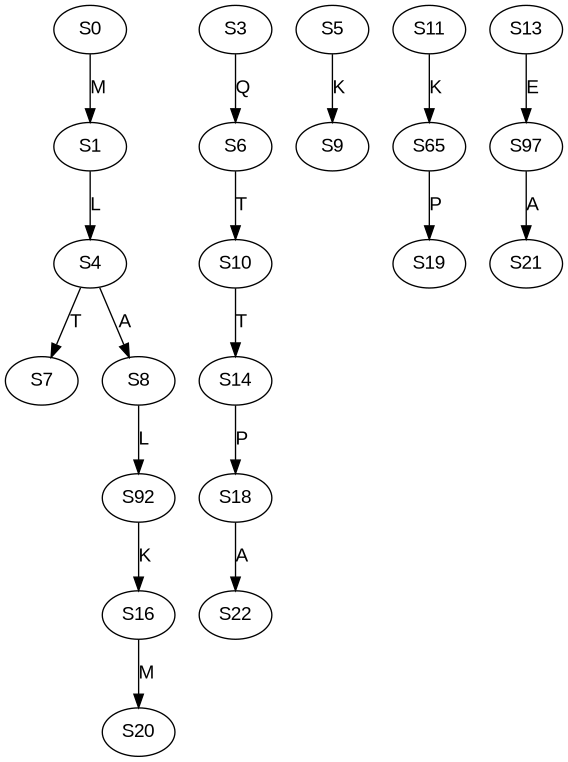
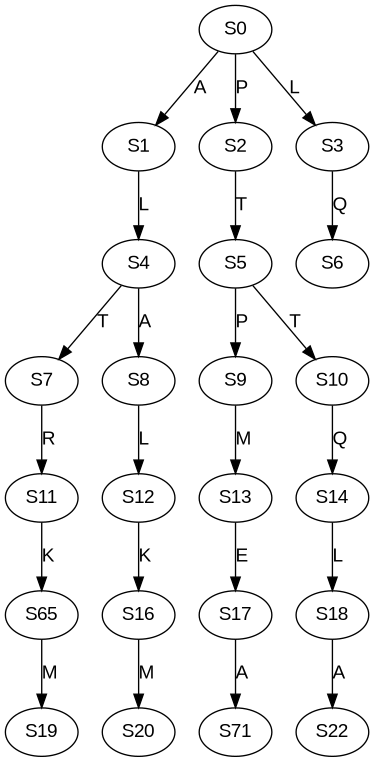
none -> (280, 83)
(99, 88) -> (201, 88)
(339, 88) -> (242, 322)
none -> (236, 147)
(526, 147) -> (236, 615)
(236, 198) -> (280, 317)
(436, 205) -> (50, 674)
(526, 264) -> (236, 732)
(242, 322) -> (340, 439)
none -> (42, 433)
none -> (236, 433)
(242, 439) -> (338, 557)
(139, 498) -> (139, 498)
